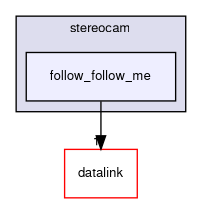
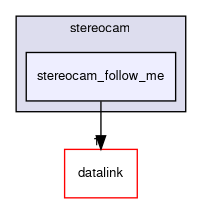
(101, 77) -> (101, 77)
